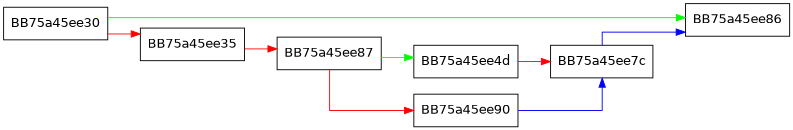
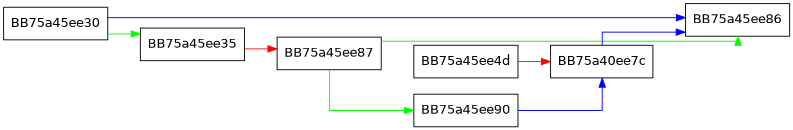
(392, 18) -> (392, 18)
(119, 34) -> (119, 34)
(393, 58) -> (560, 41)
(602, 62) -> (602, 62)
(347, 110) -> (347, 110)
